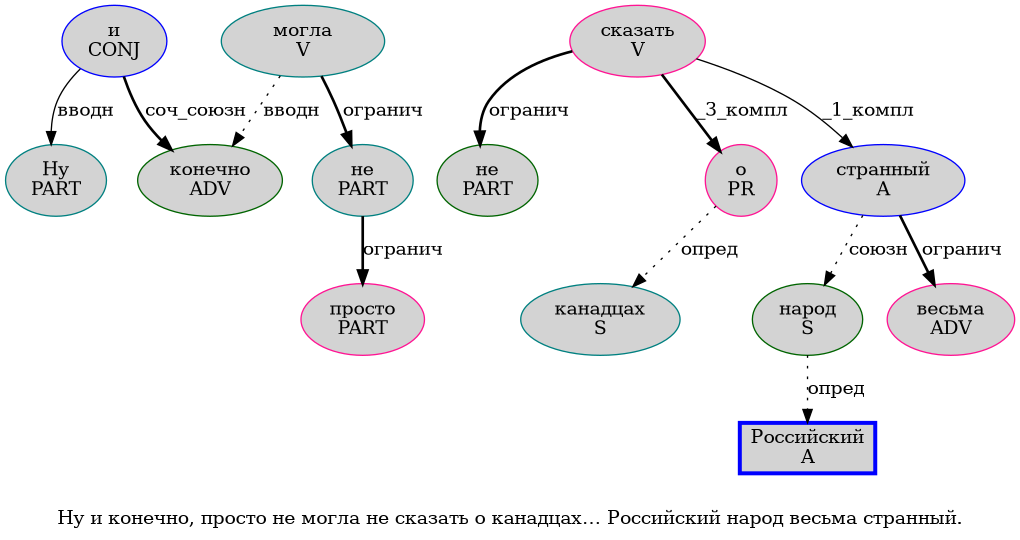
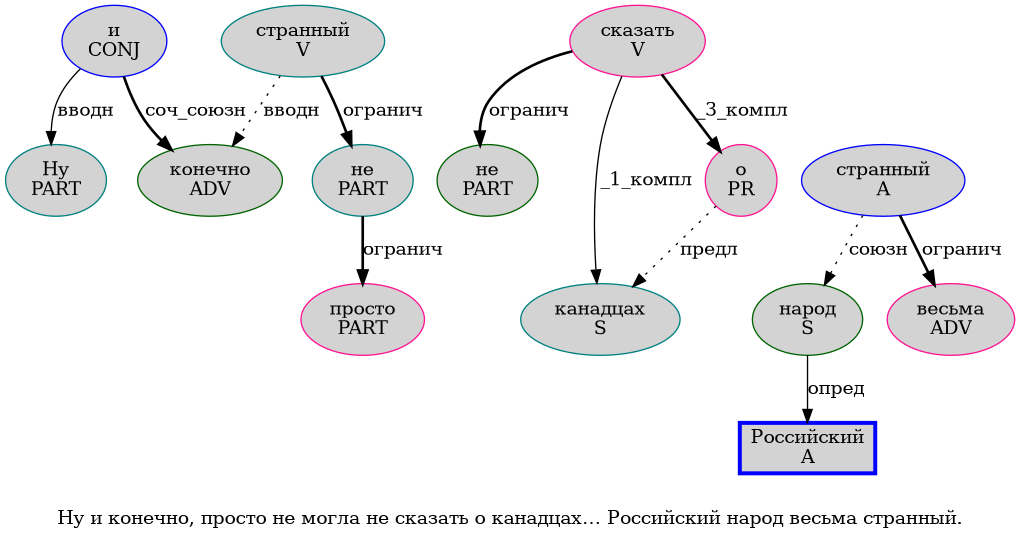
(303, 41) -> (303, 41)
(774, 90) -> (597, 171)
(709, 250) -> (709, 250)
(808, 382) -> (808, 382)
